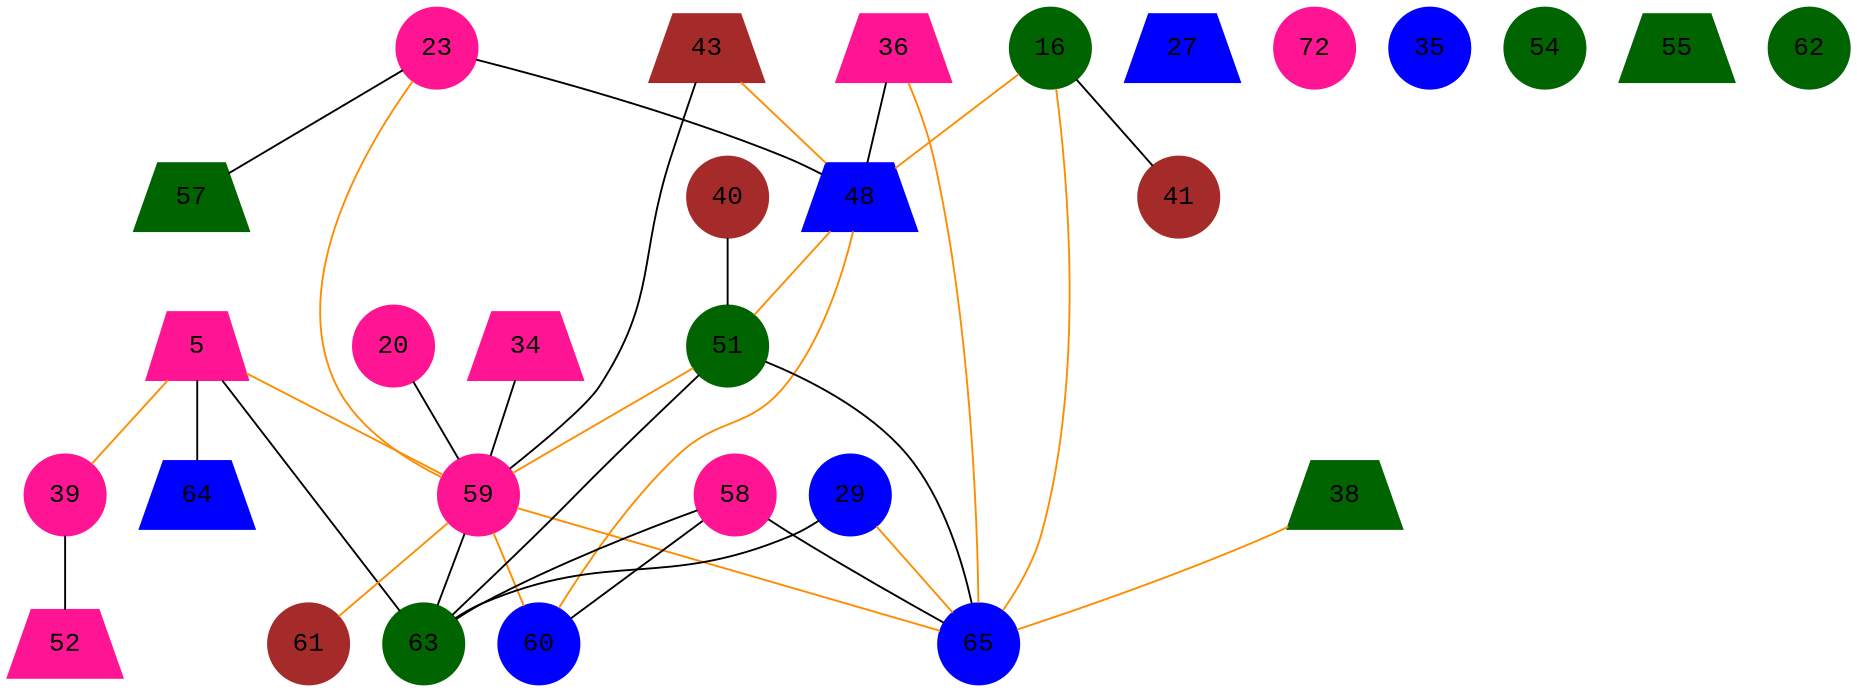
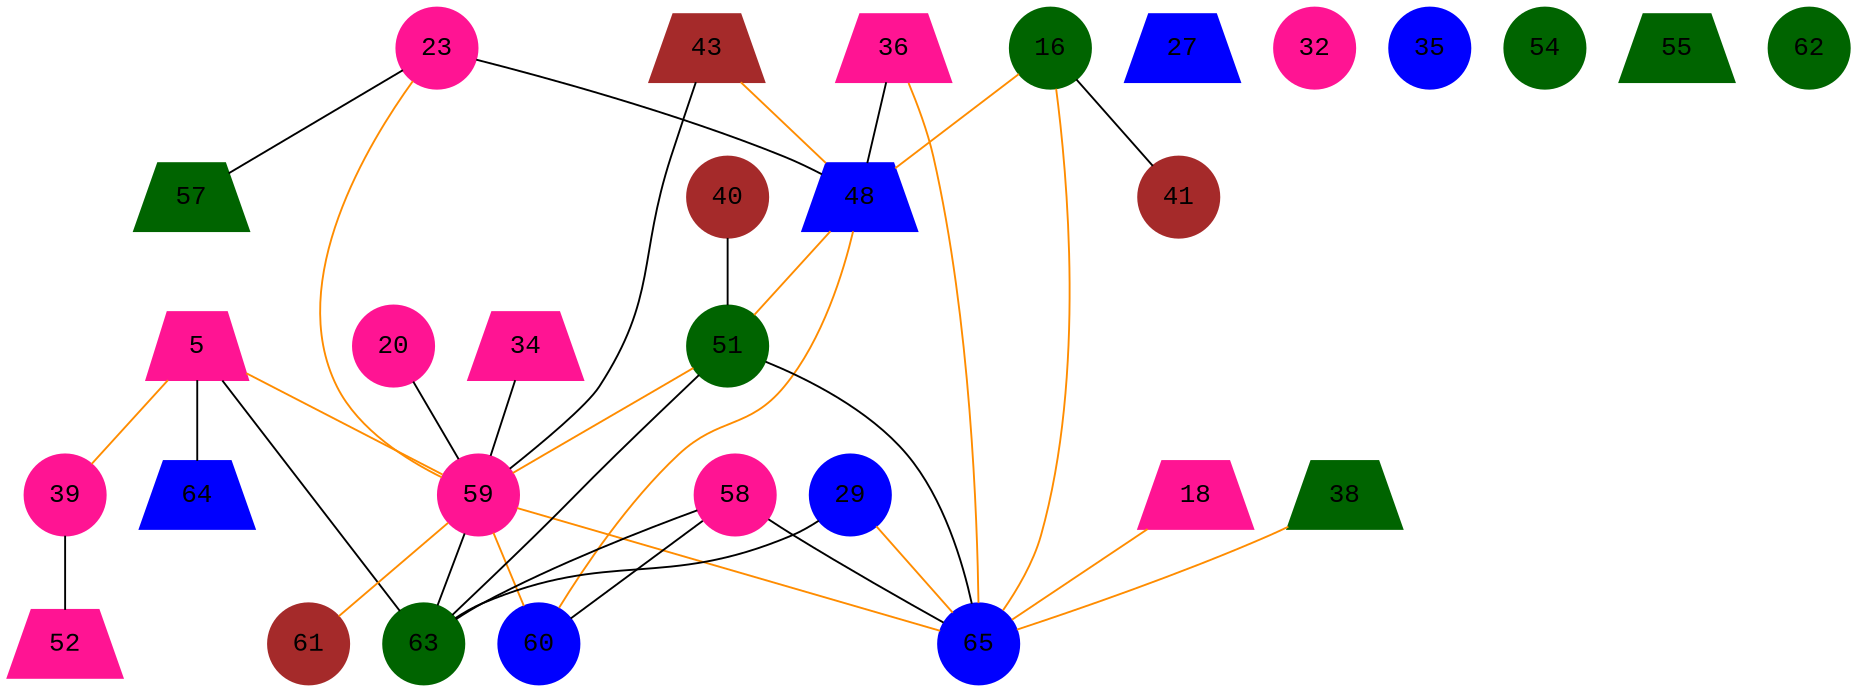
(1315, 48) -> (1315, 48)
none -> (1196, 495)
